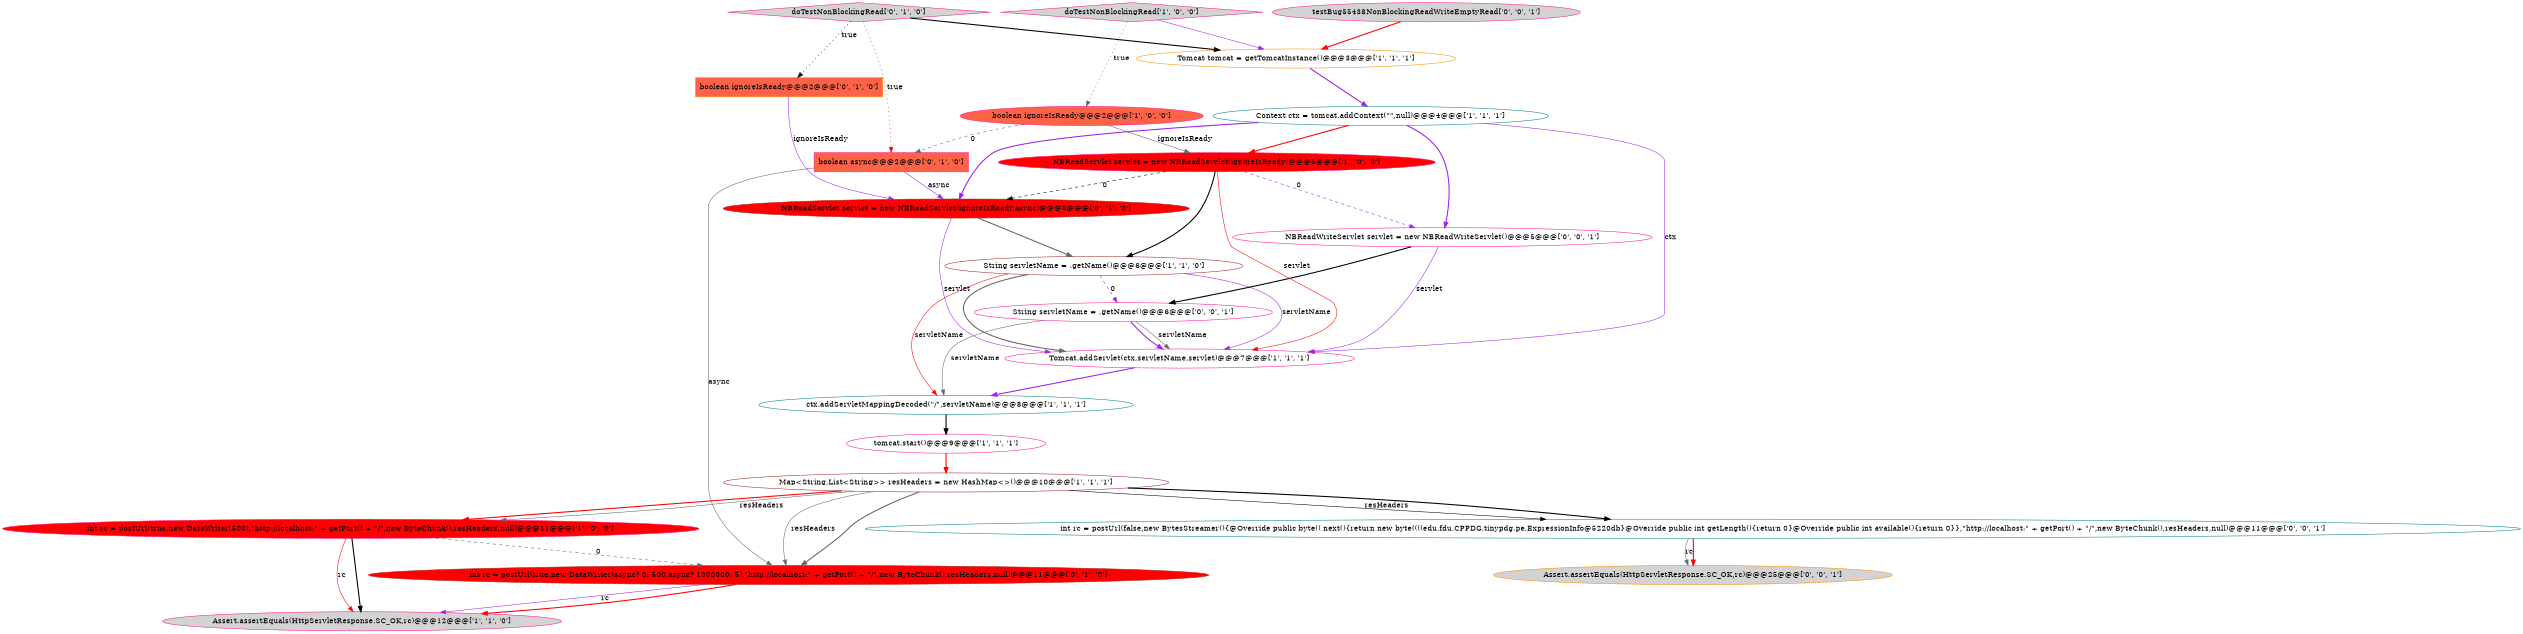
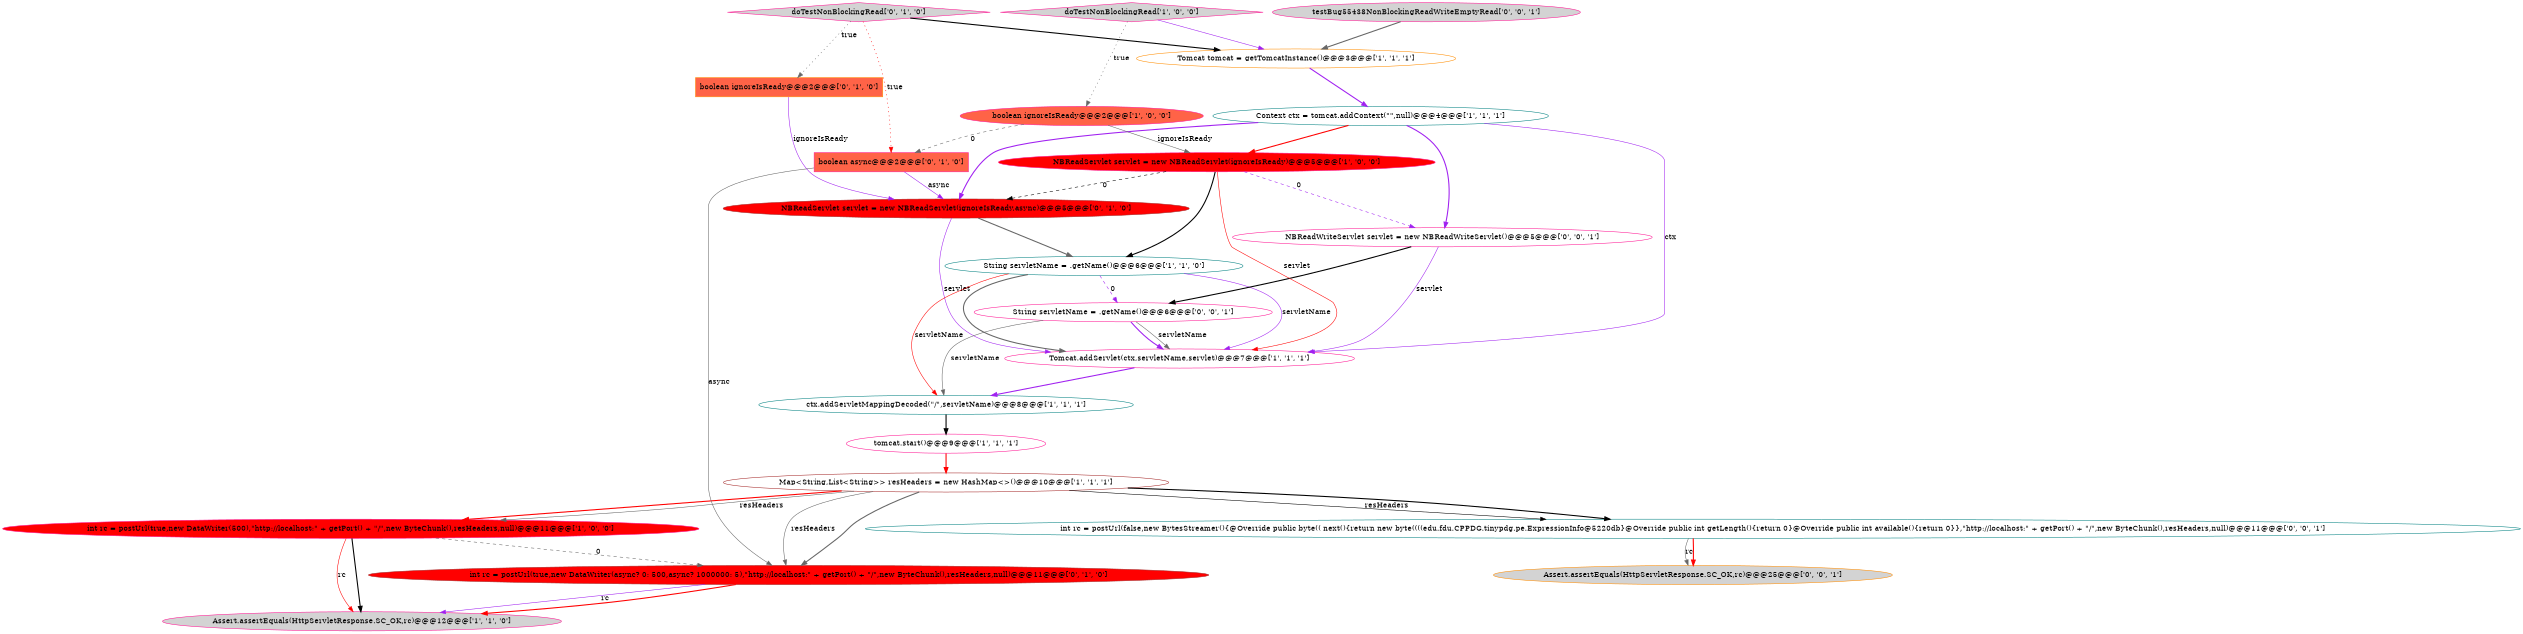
(1364, 34) -> (1364, 34)
(826, 47) -> (826, 47)
(1094, 266) -> (1094, 266)
